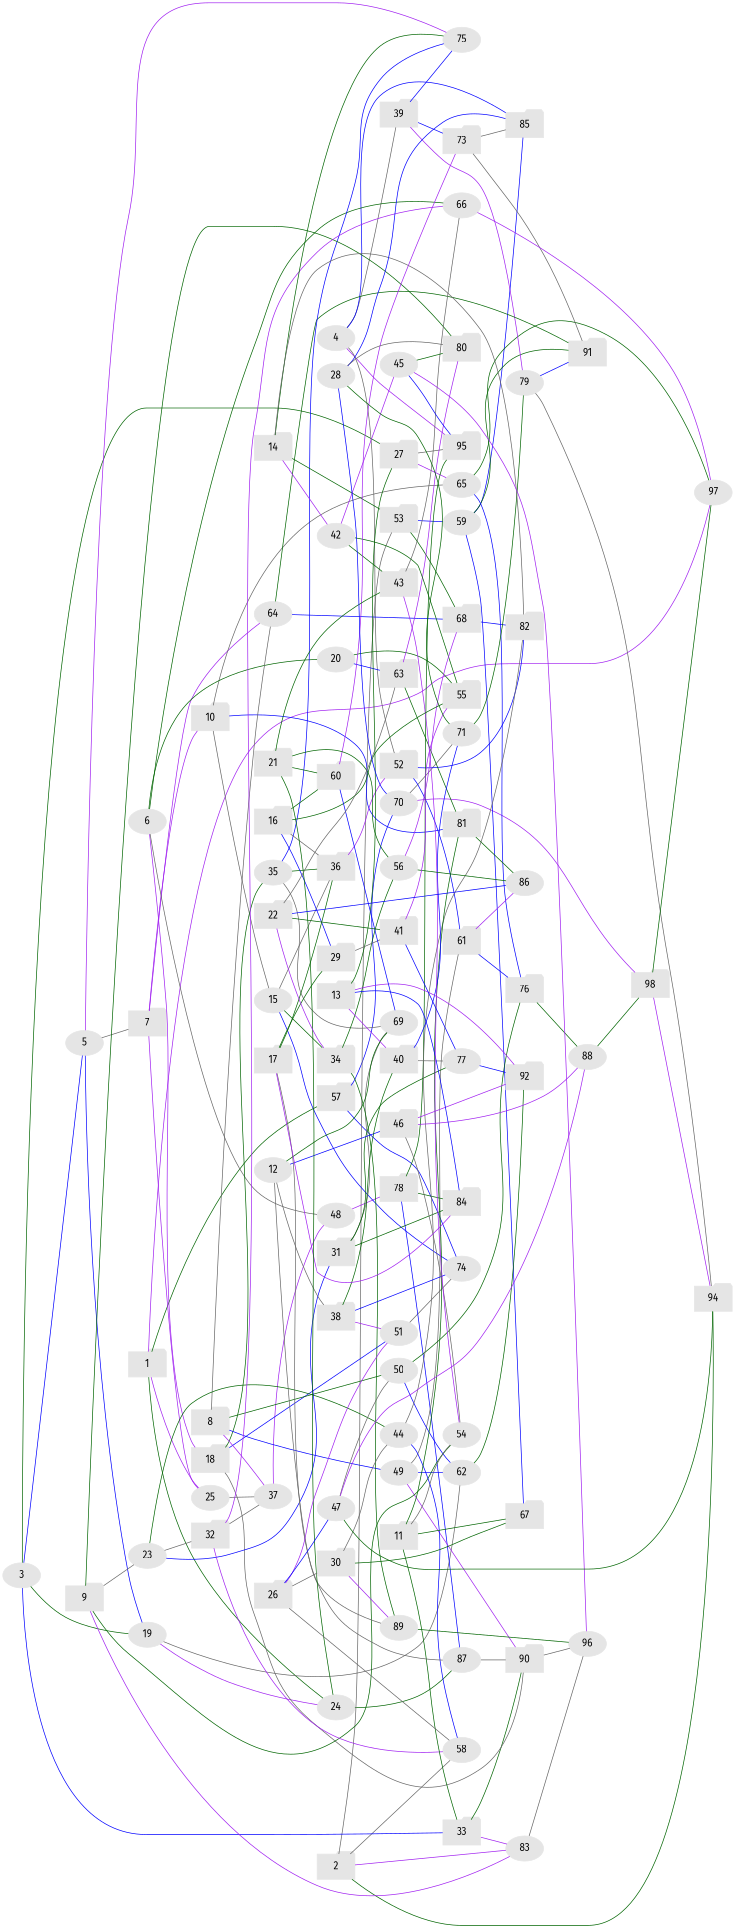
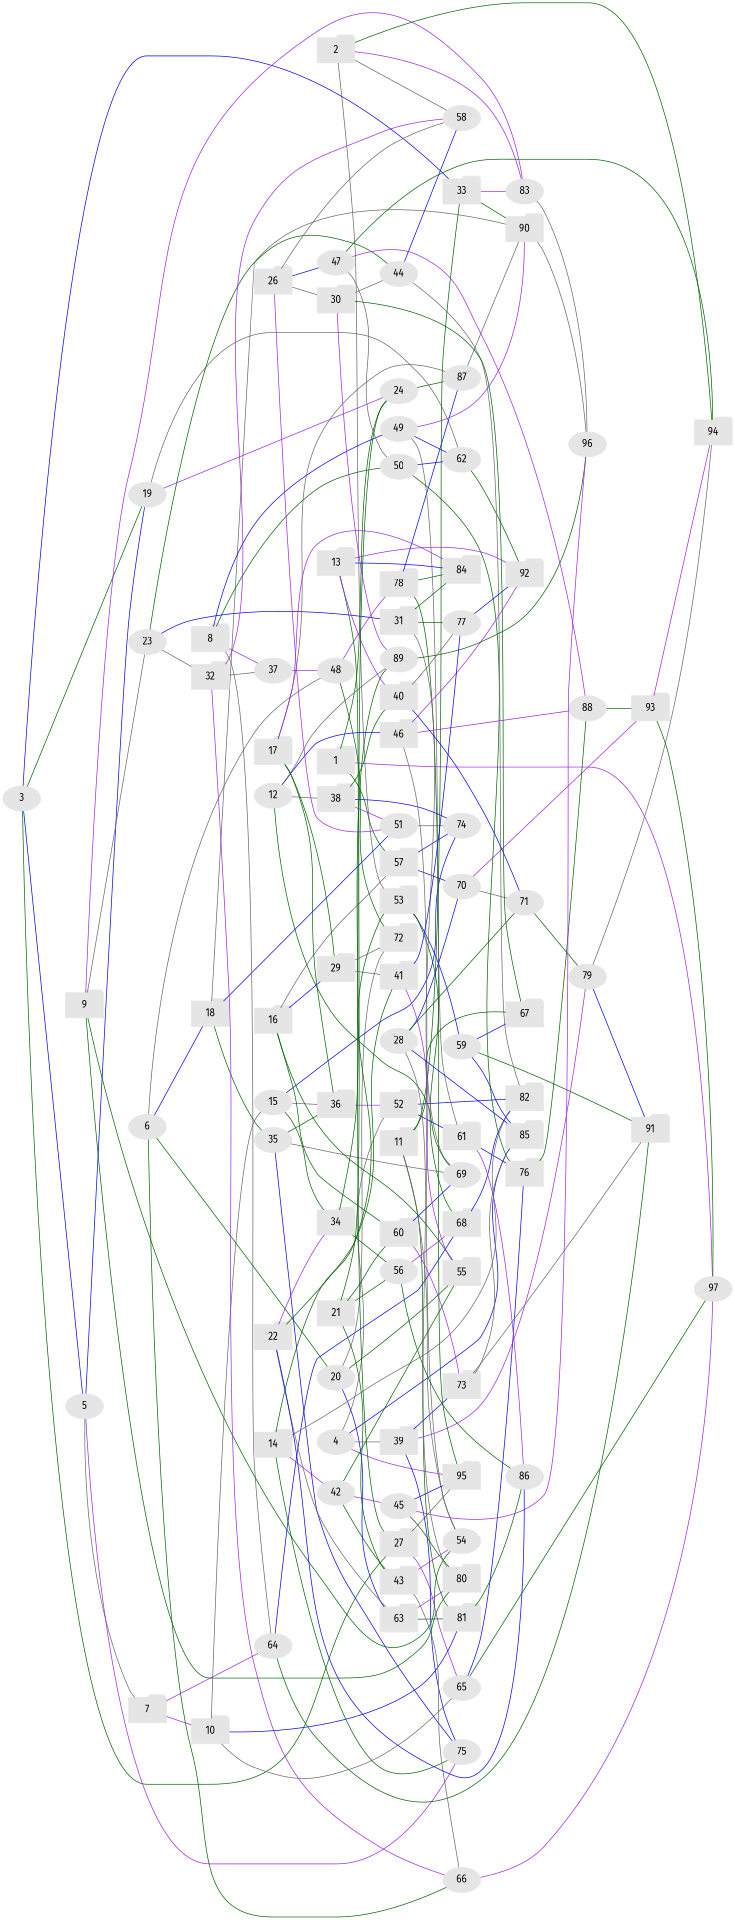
(305, 845) -> (327, 937)
none -> (399, 939)
(650, 985) -> (650, 708)
(168, 1142) -> (179, 1071)
(210, 1498) -> none
